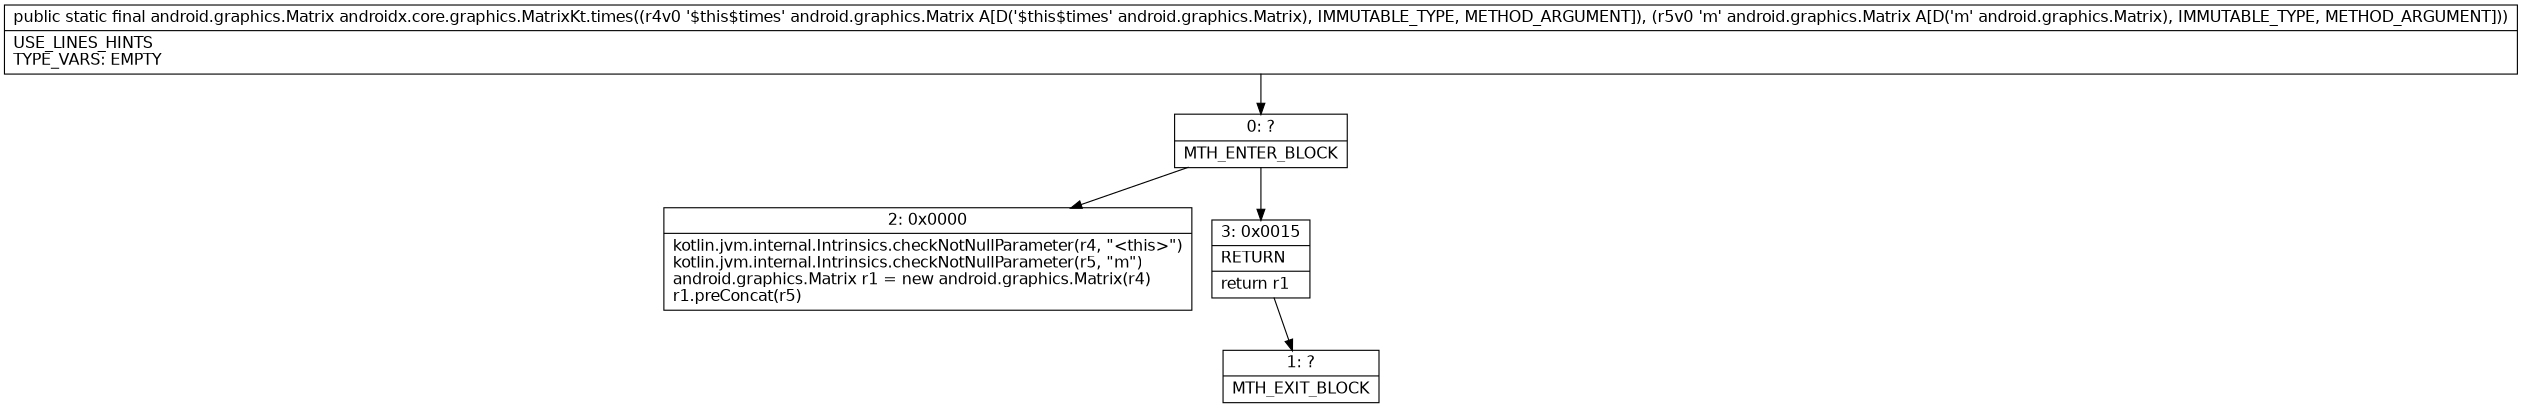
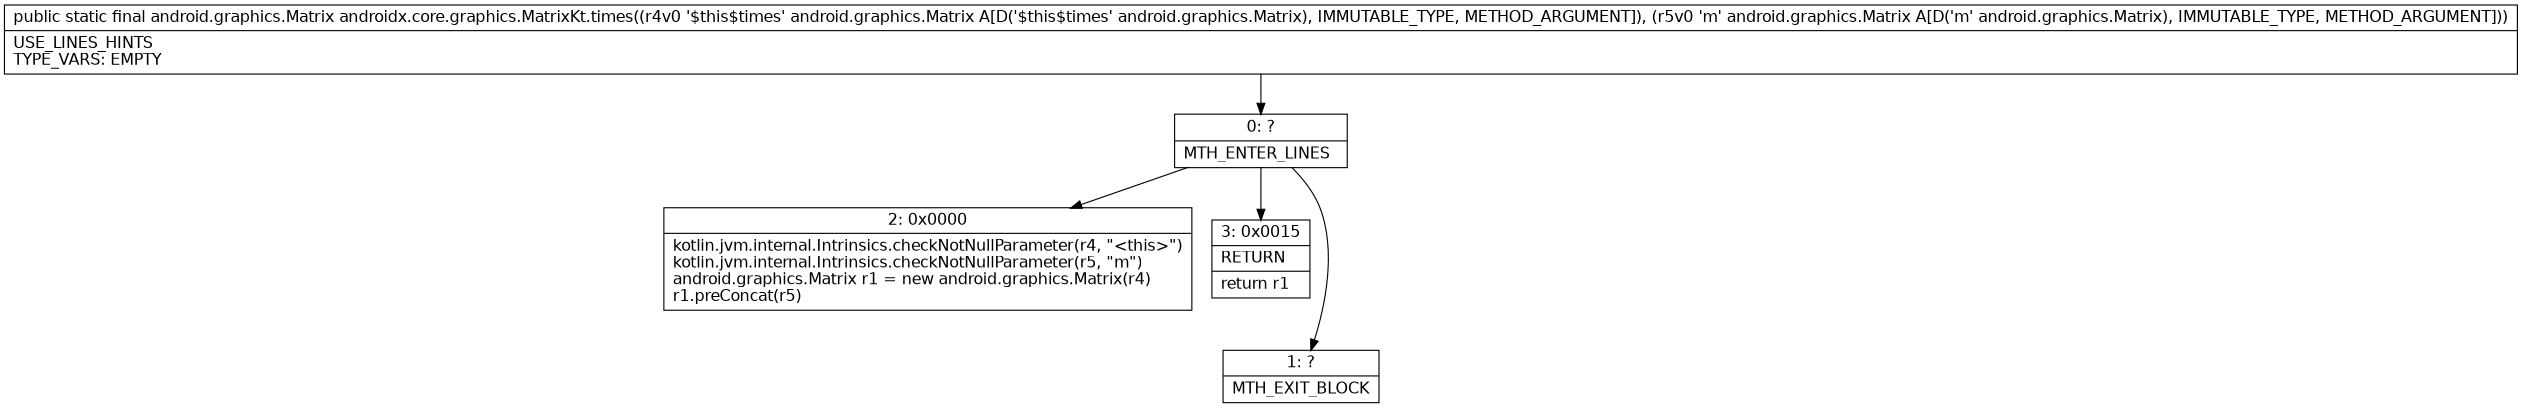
(1261, 154) -> (1257, 154)
(1281, 319) -> (1328, 249)
